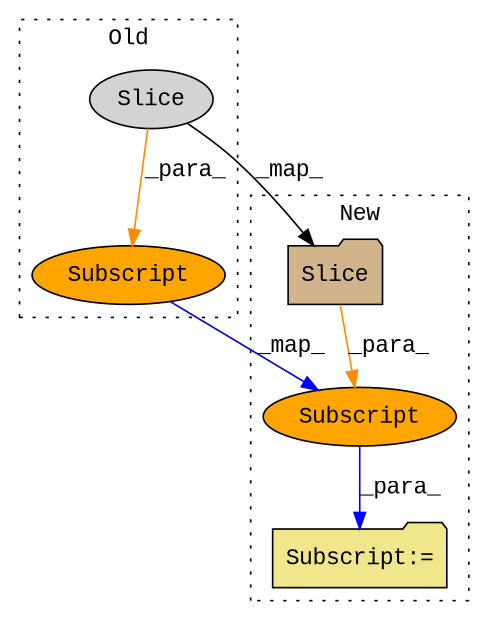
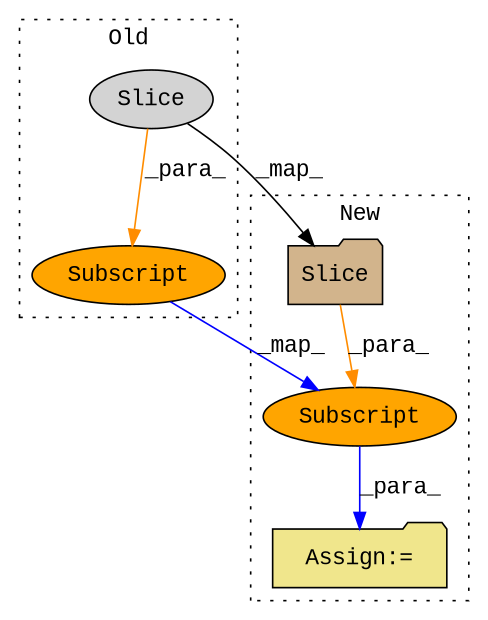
(360, 558) -> (360, 558)
